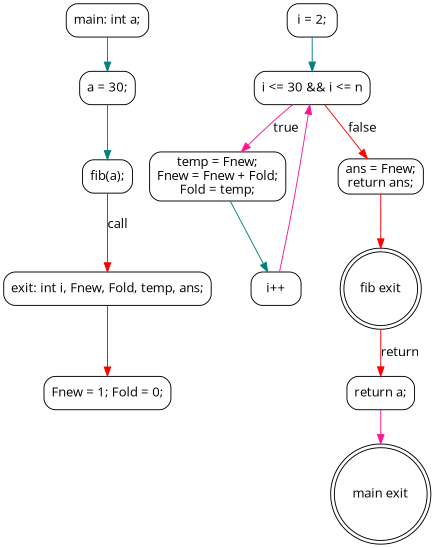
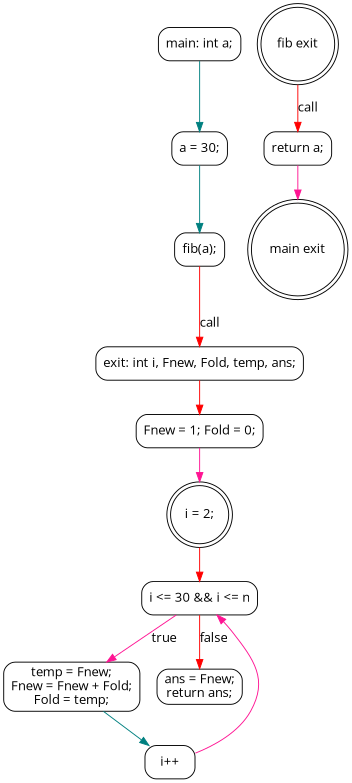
(312, 20) -> (200, 515)
(312, 50) -> (200, 560)
(381, 216) -> none
(400, 353) -> (308, 108)
none -> (200, 460)
